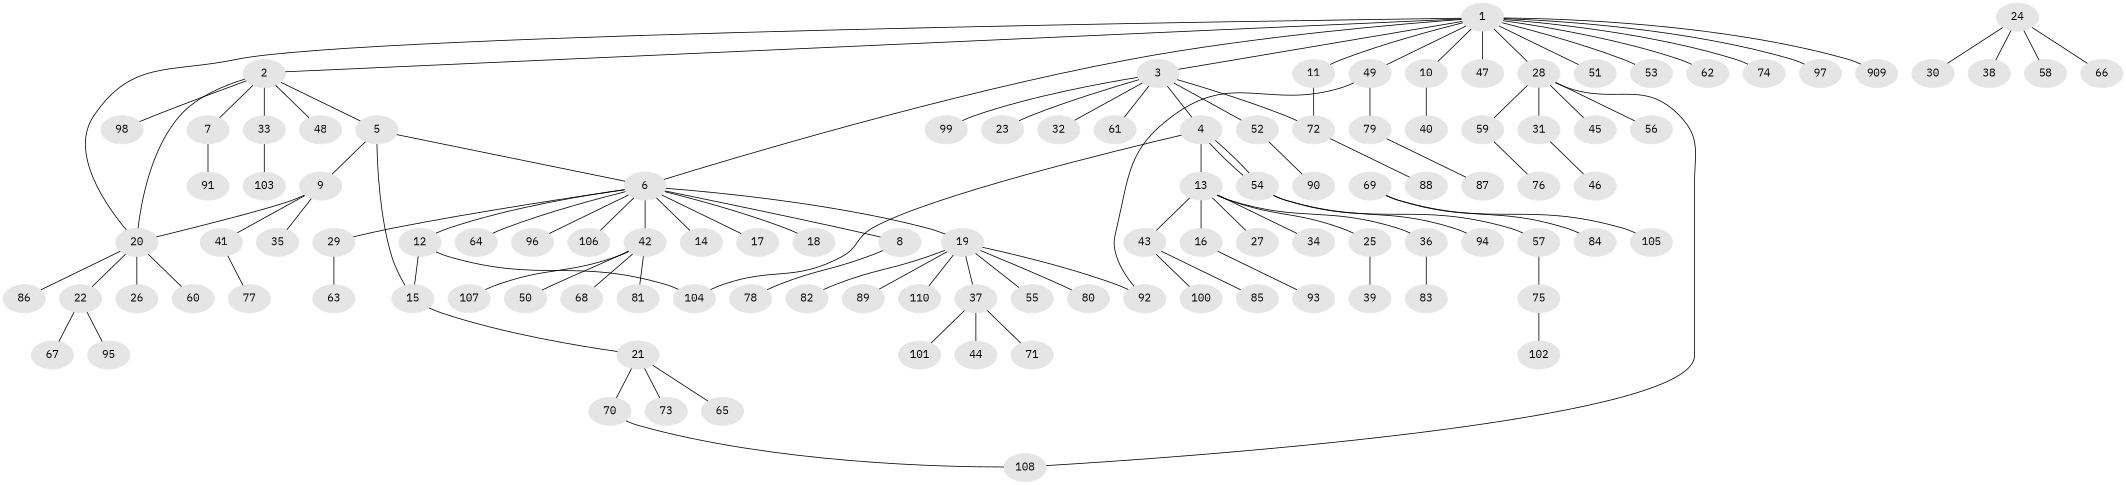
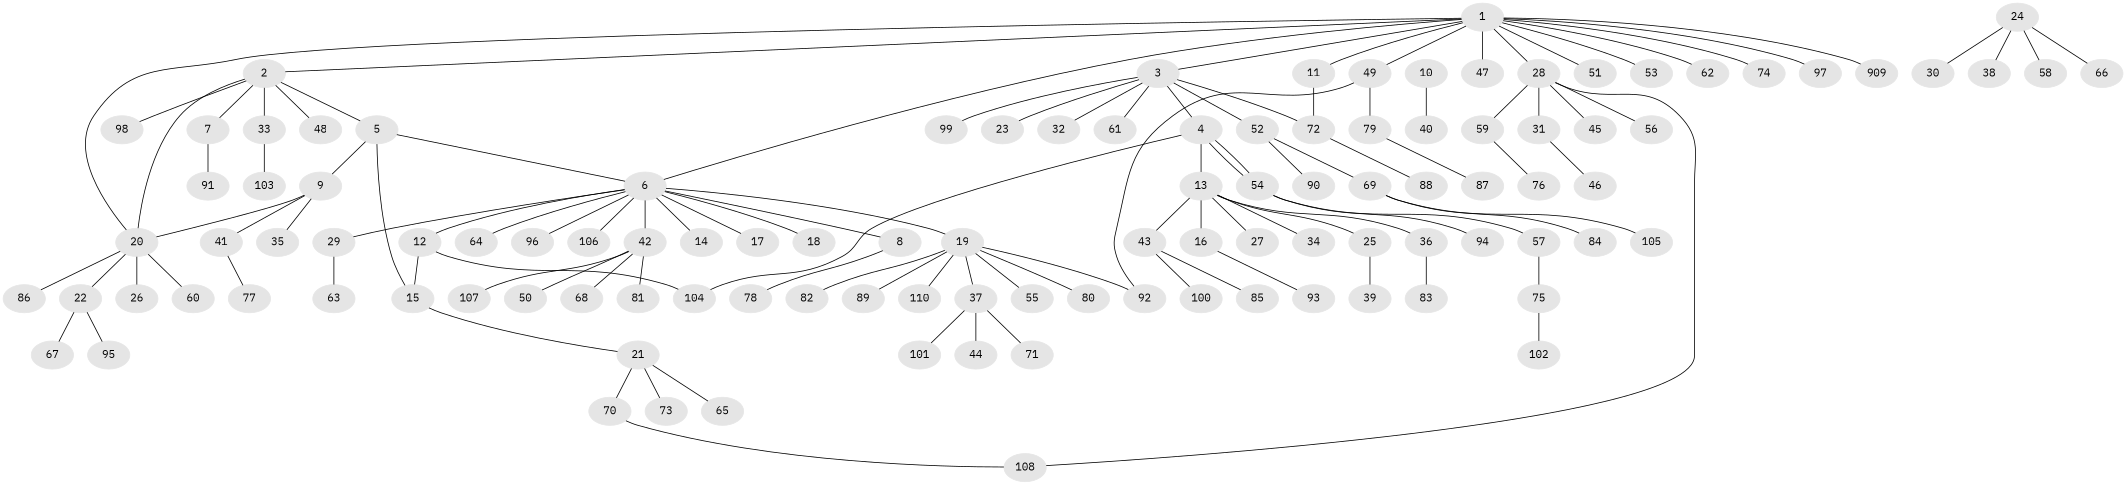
(1454, 45) -> none
none -> (1314, 158)
